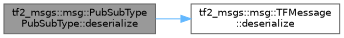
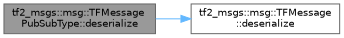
(80, 19) -> (80, 19)
